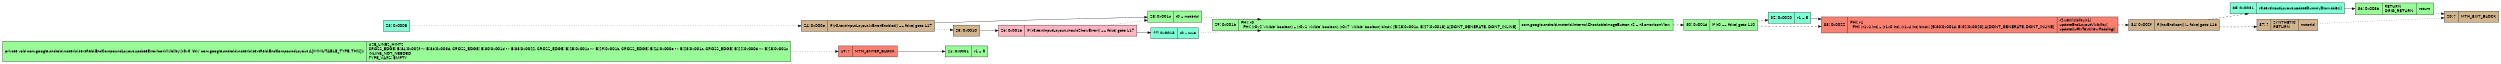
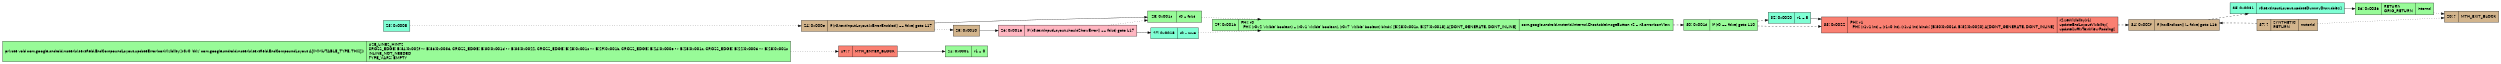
(2425, 9) -> (2424, 9)
(1188, 16) -> (1187, 16)
(2237, 27) -> (2240, 23)
